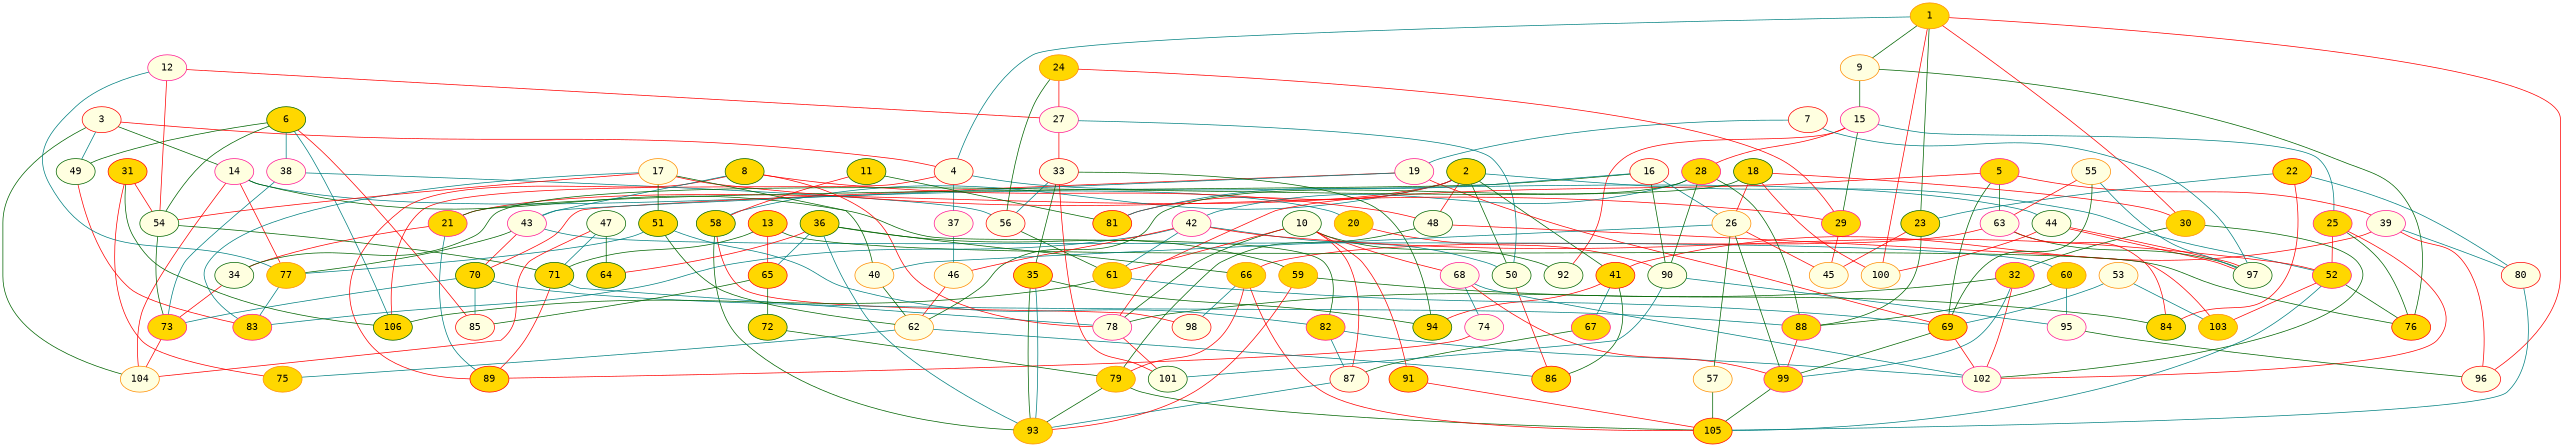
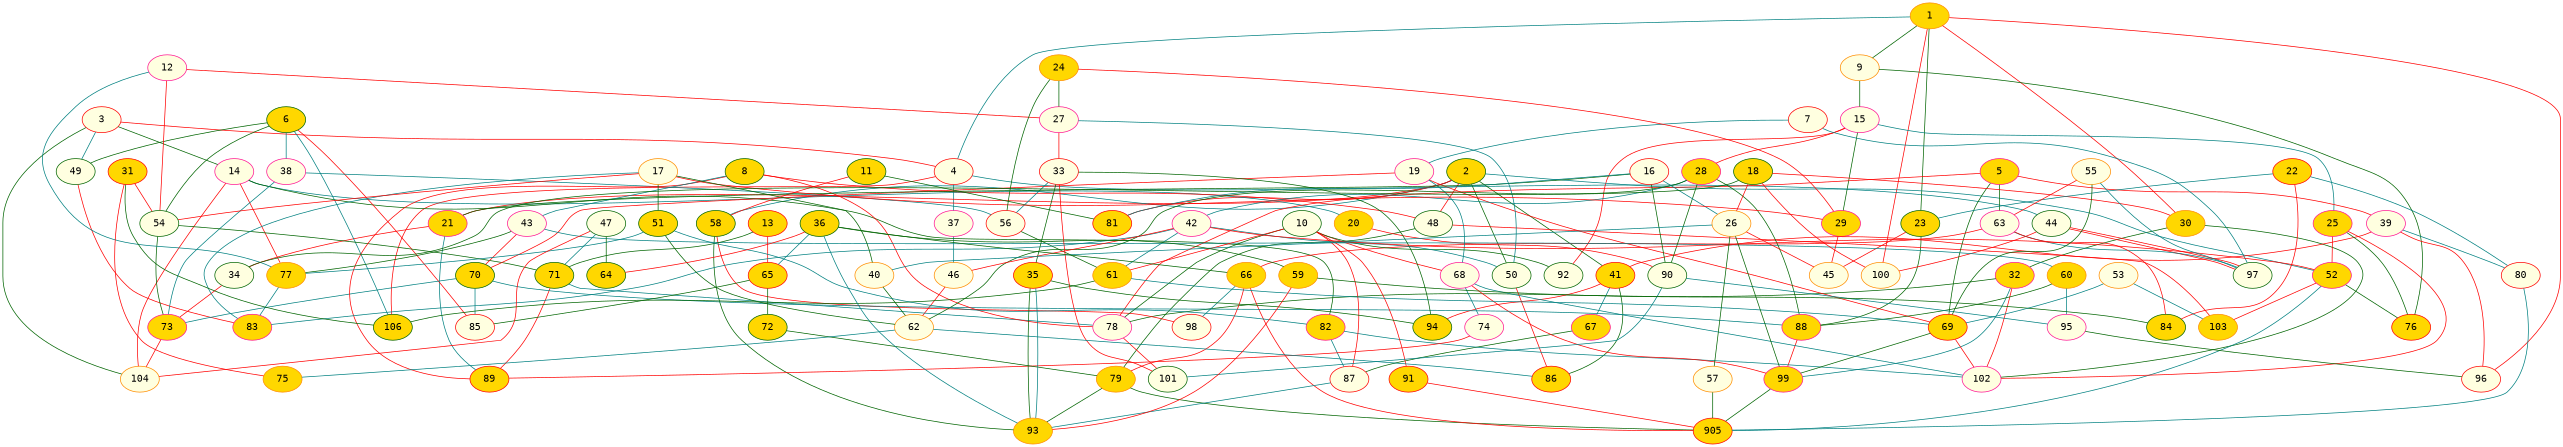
(1059, 94) -> (1059, 94)
(968, 191) -> (1461, 215)
(2126, 250) -> (2126, 250)
(1550, 253) -> none
(1713, 431) -> (1713, 431)
